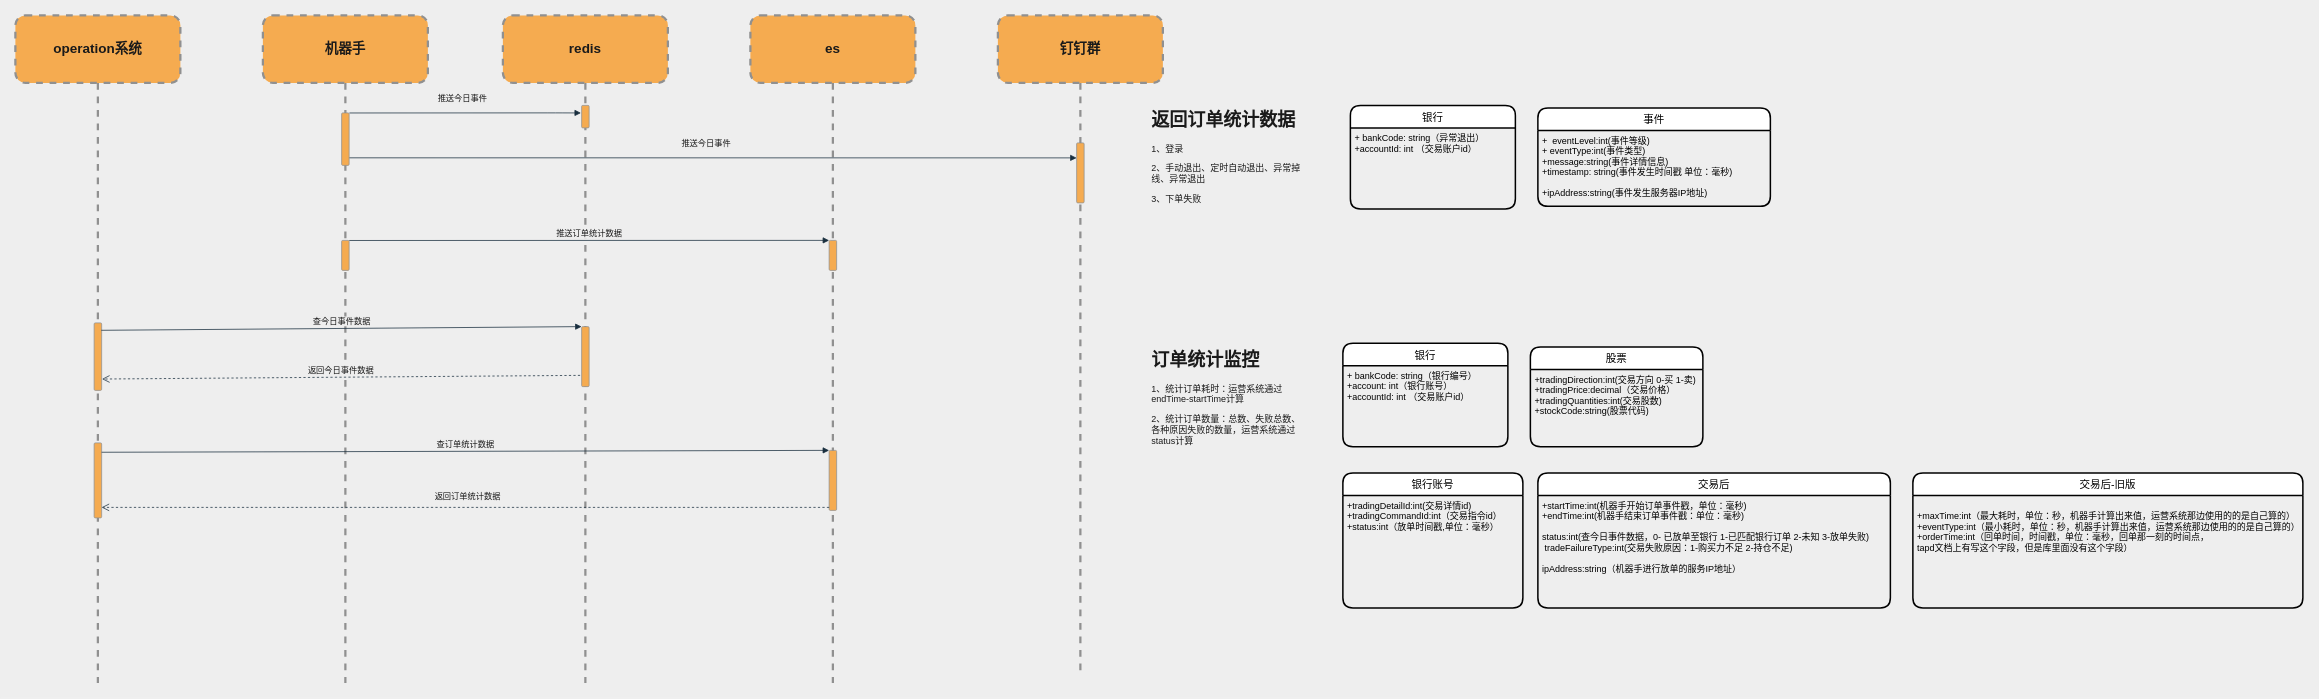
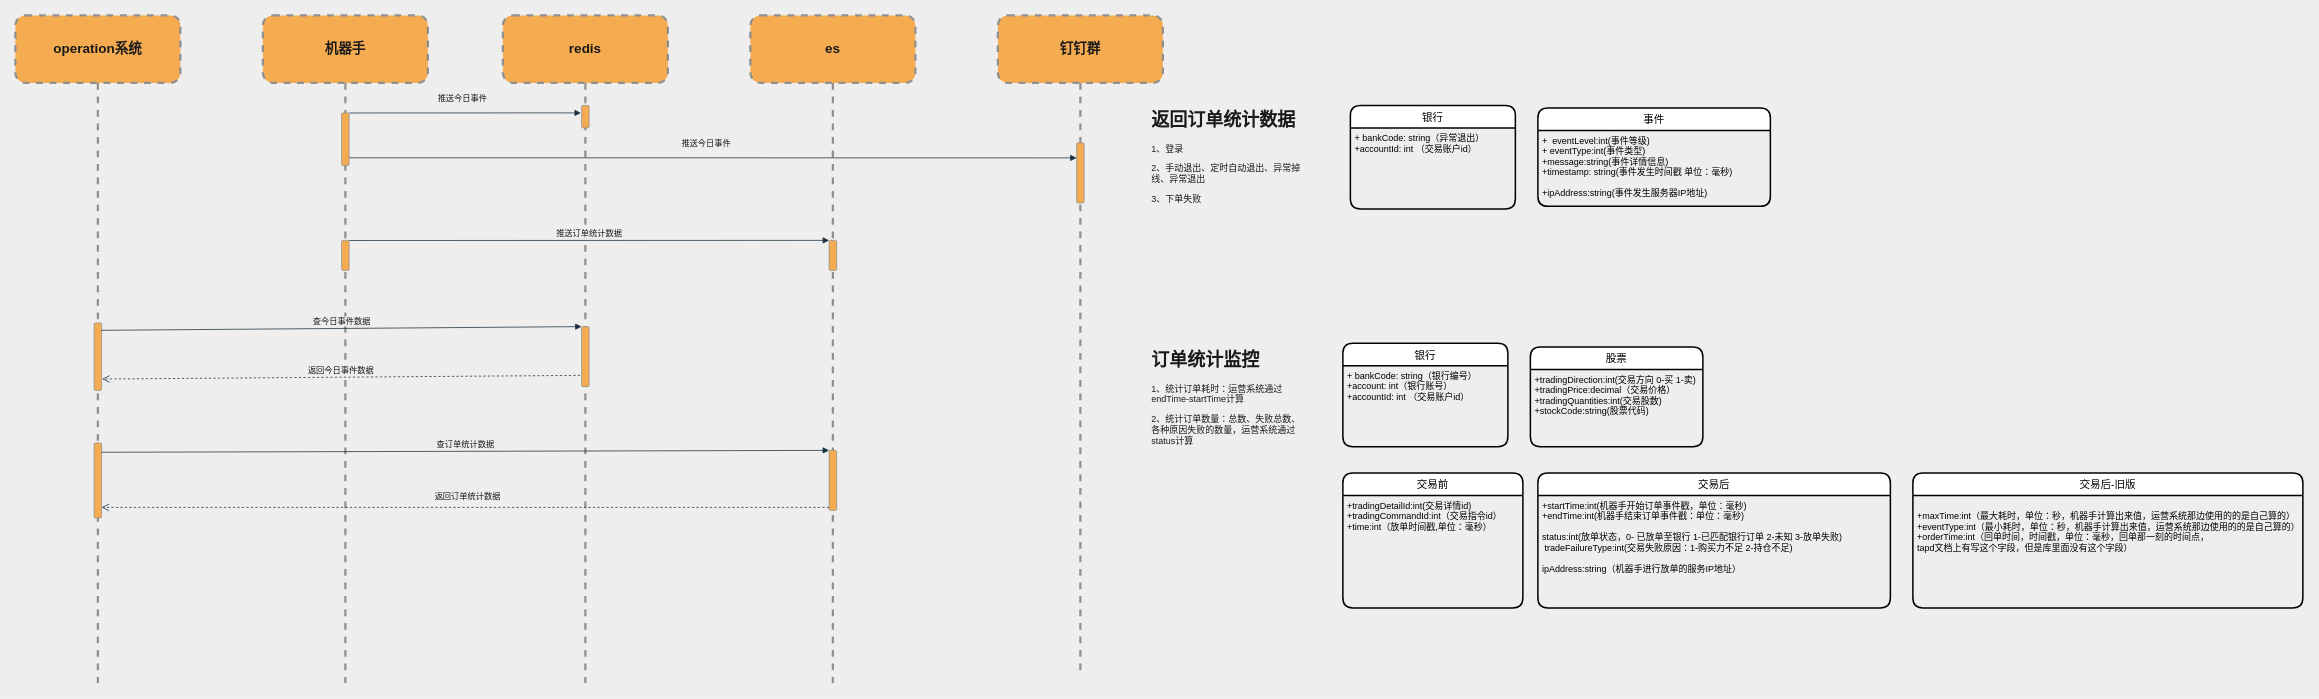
(1433, 485) -> (1433, 485)
(1418, 506) -> (1418, 506)
(1651, 506) -> (1651, 506)
